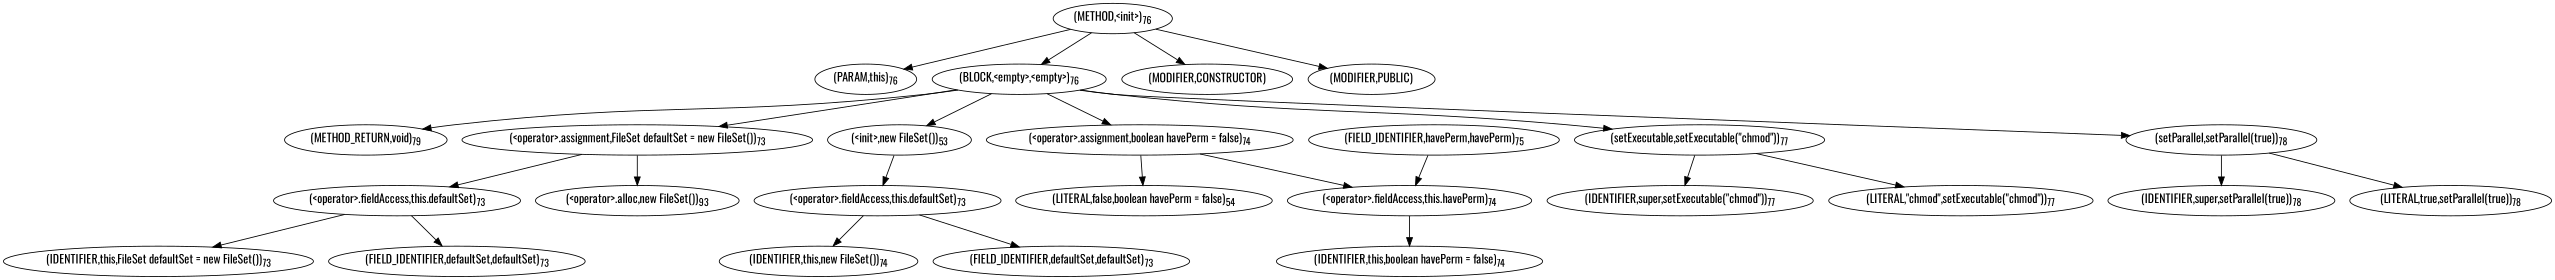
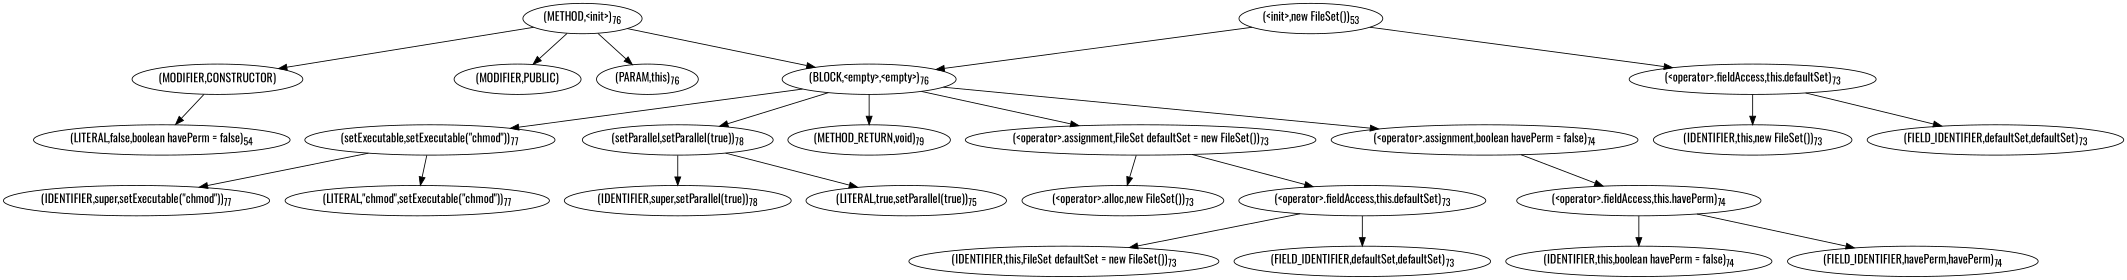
(963, 108) -> (1098, 48)
(1520, 139) -> (1998, 260)
(1142, 166) -> (193, 106)
(1423, 166) -> (1772, 230)
(704, 199) -> (1190, 199)
(2517, 199) -> (972, 199)
(884, 260) -> (1818, 139)
